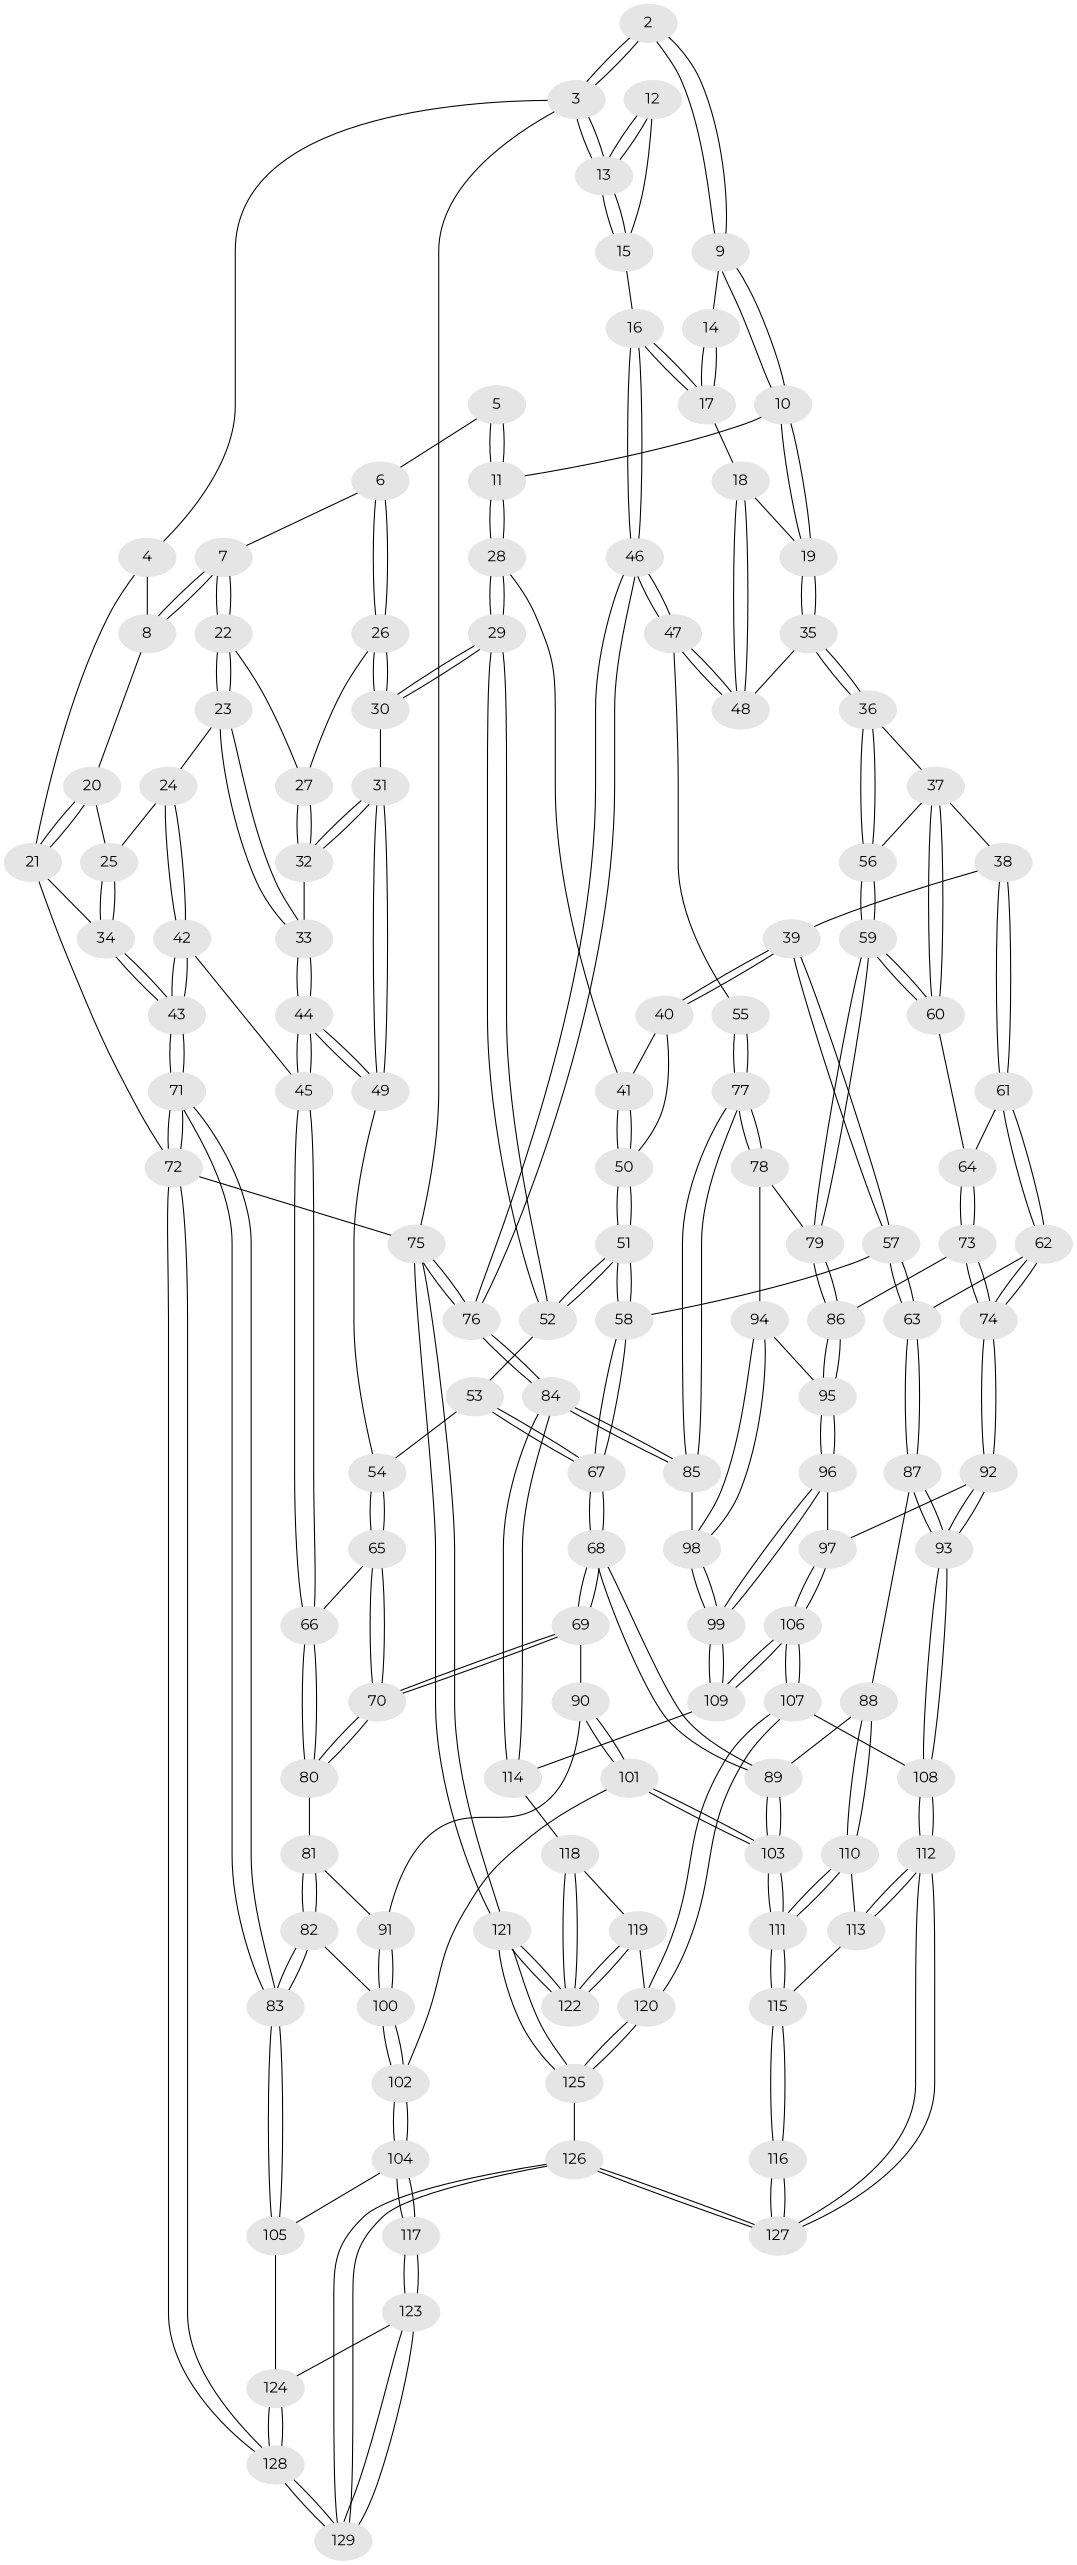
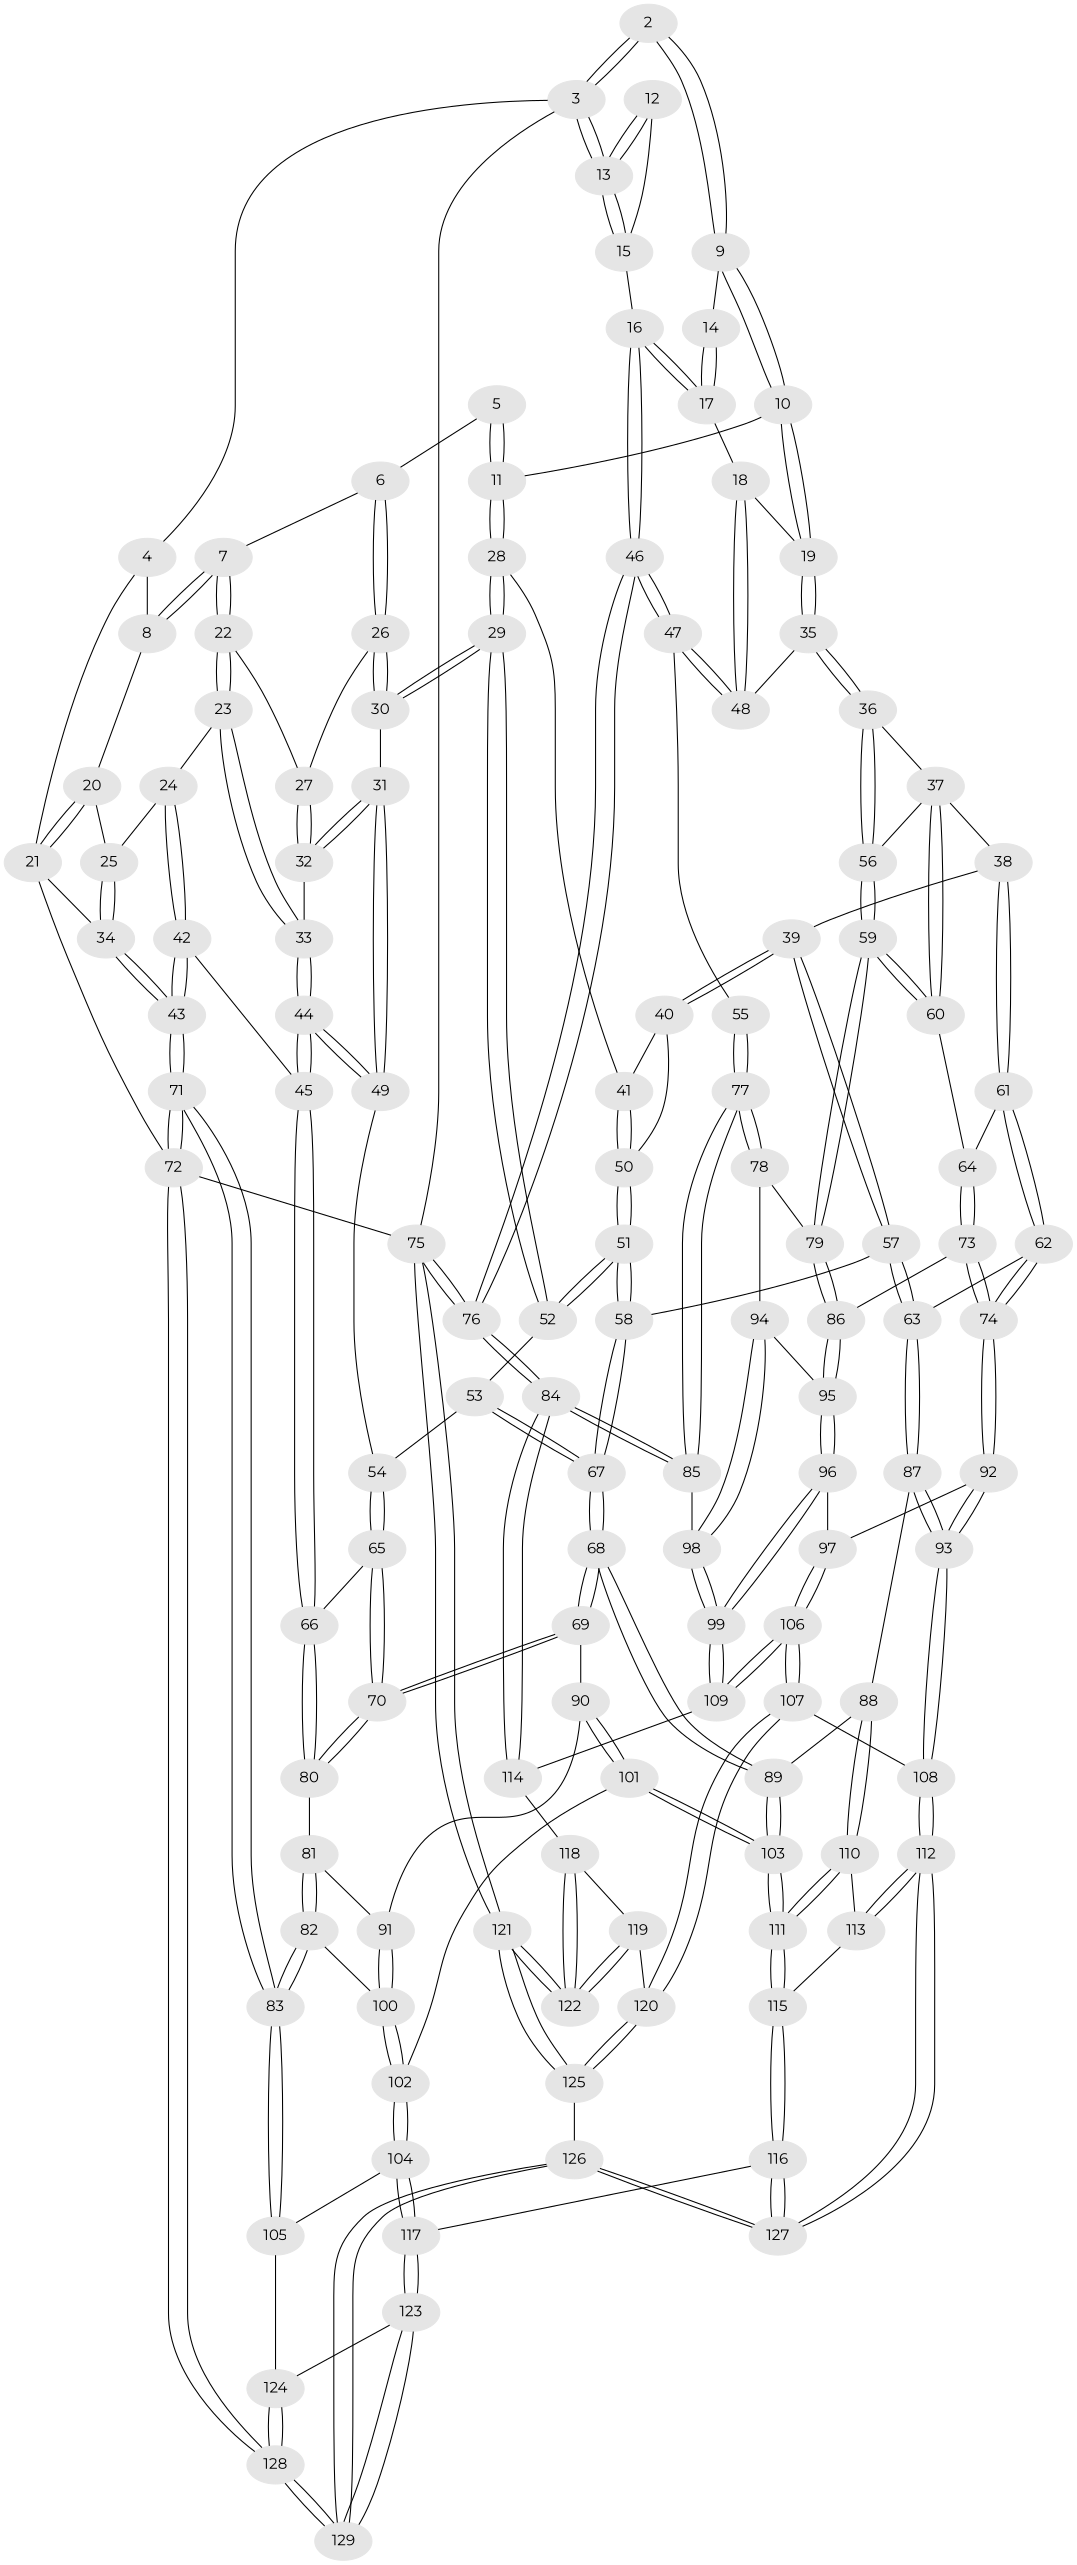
none -> (595, 2198)
